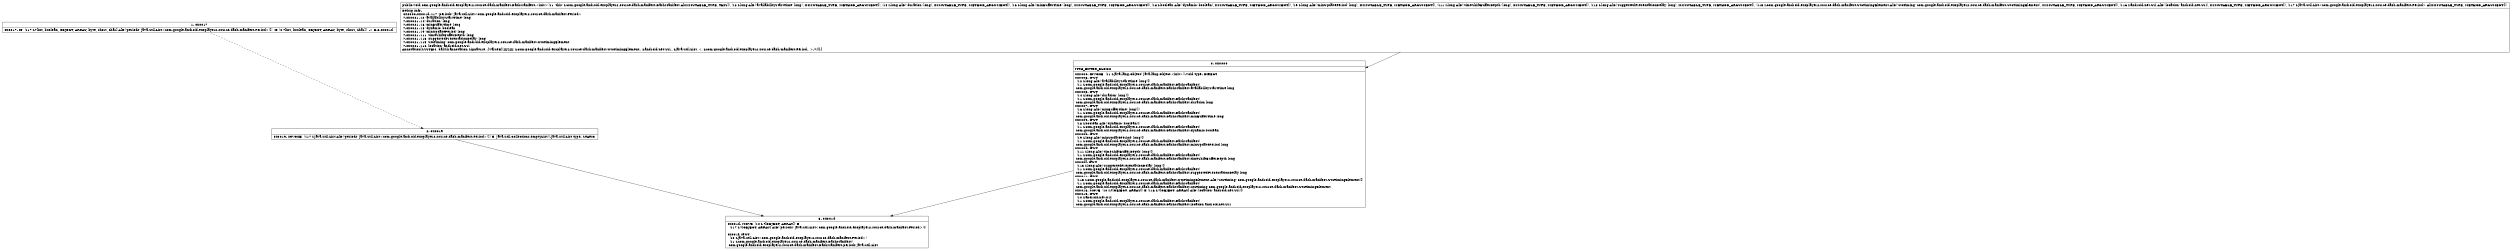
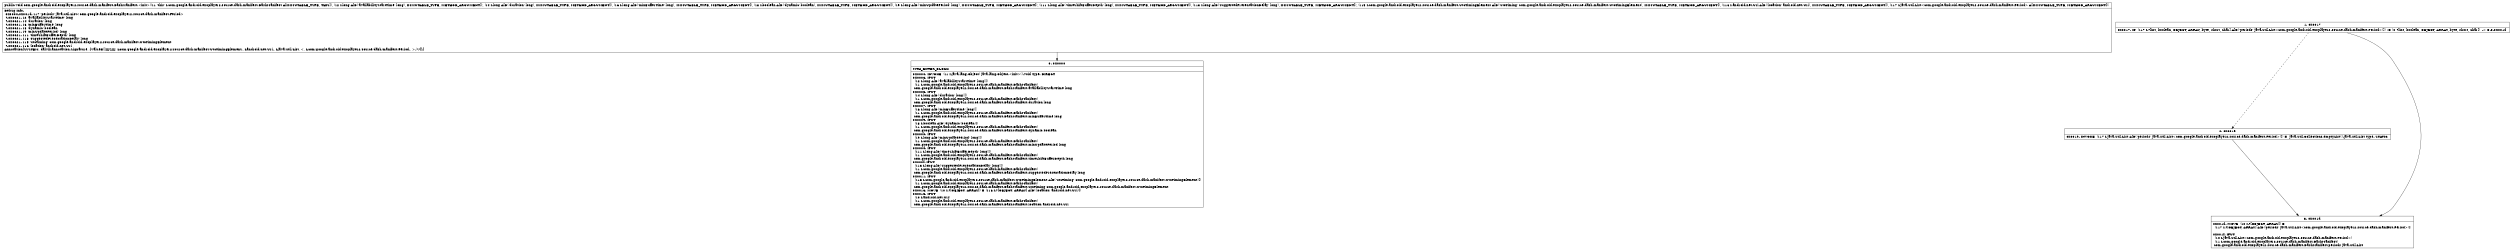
(983, 193) -> (2418, 114)
